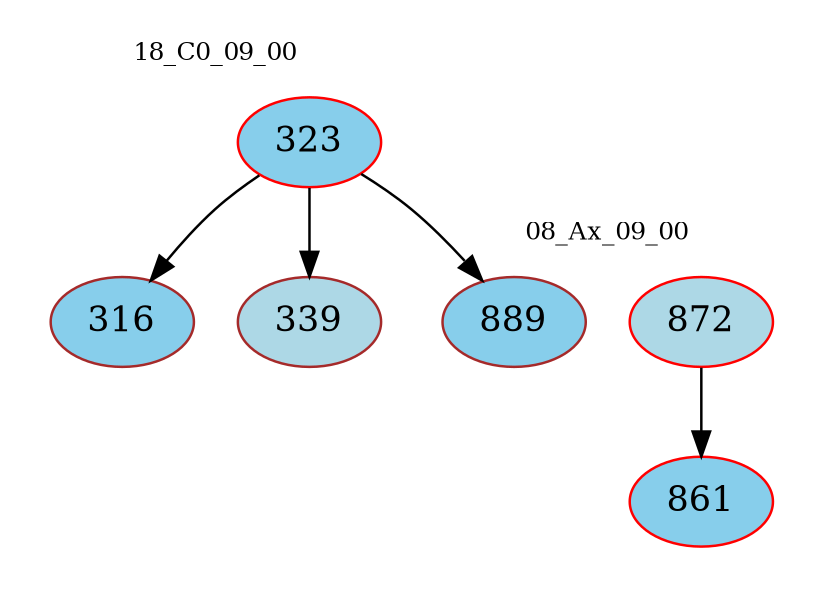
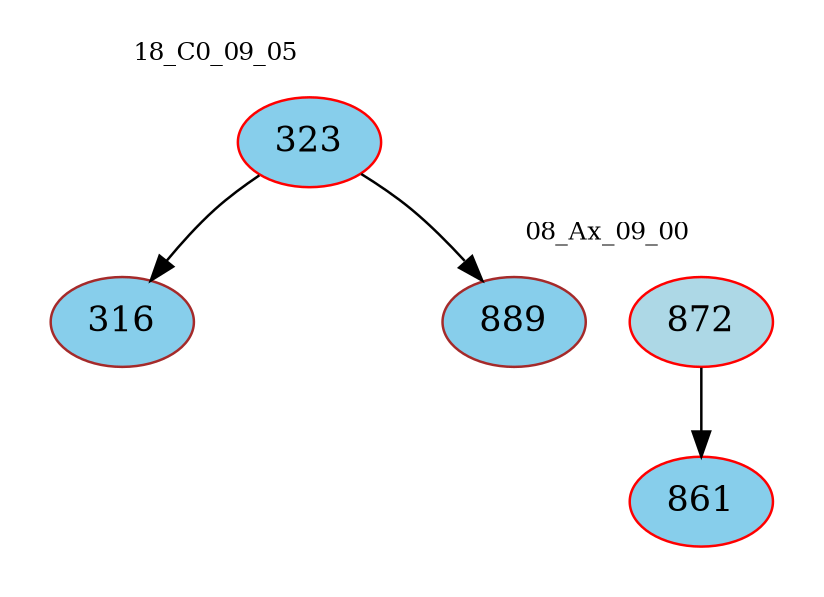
(216, 54) -> (216, 54)
(309, 322) -> none
